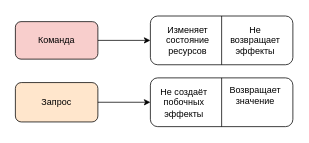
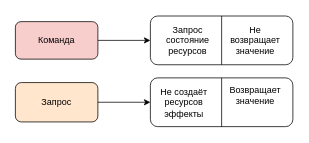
(188, 40) -> (188, 40)
(255, 40) -> (255, 40)
(184, 102) -> (184, 102)
